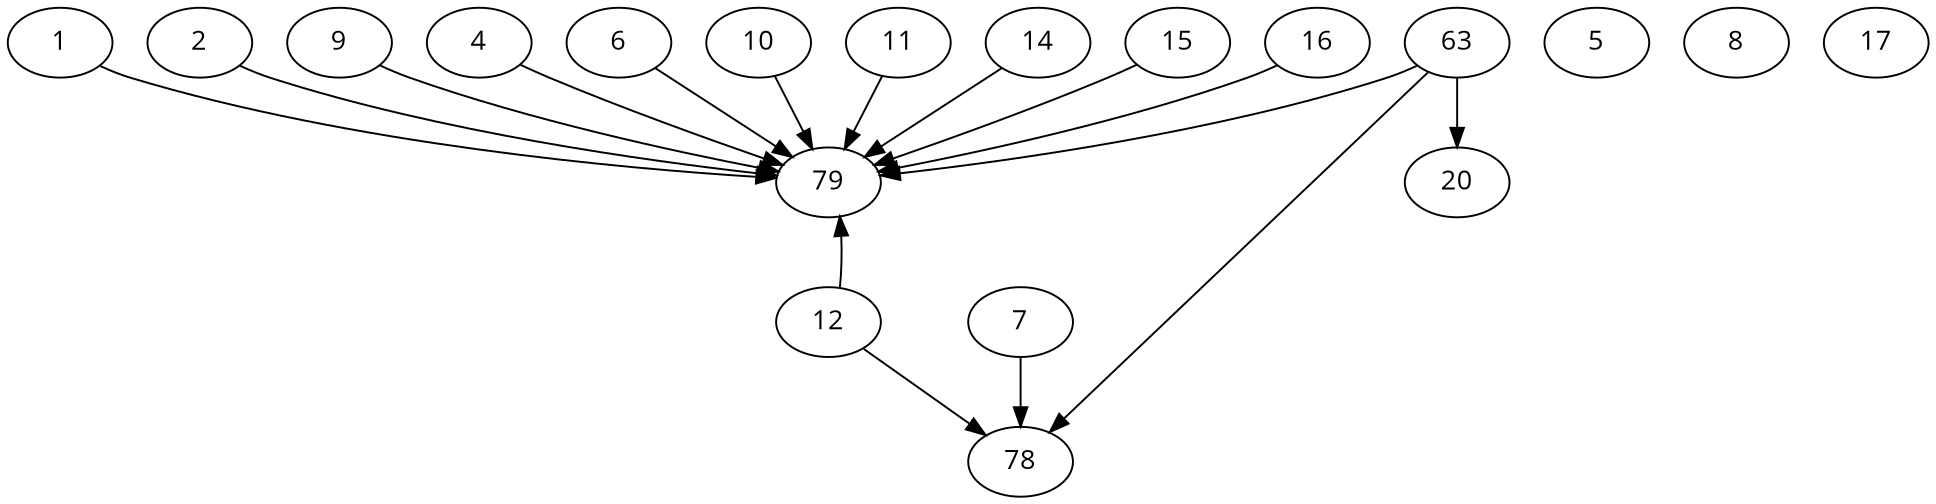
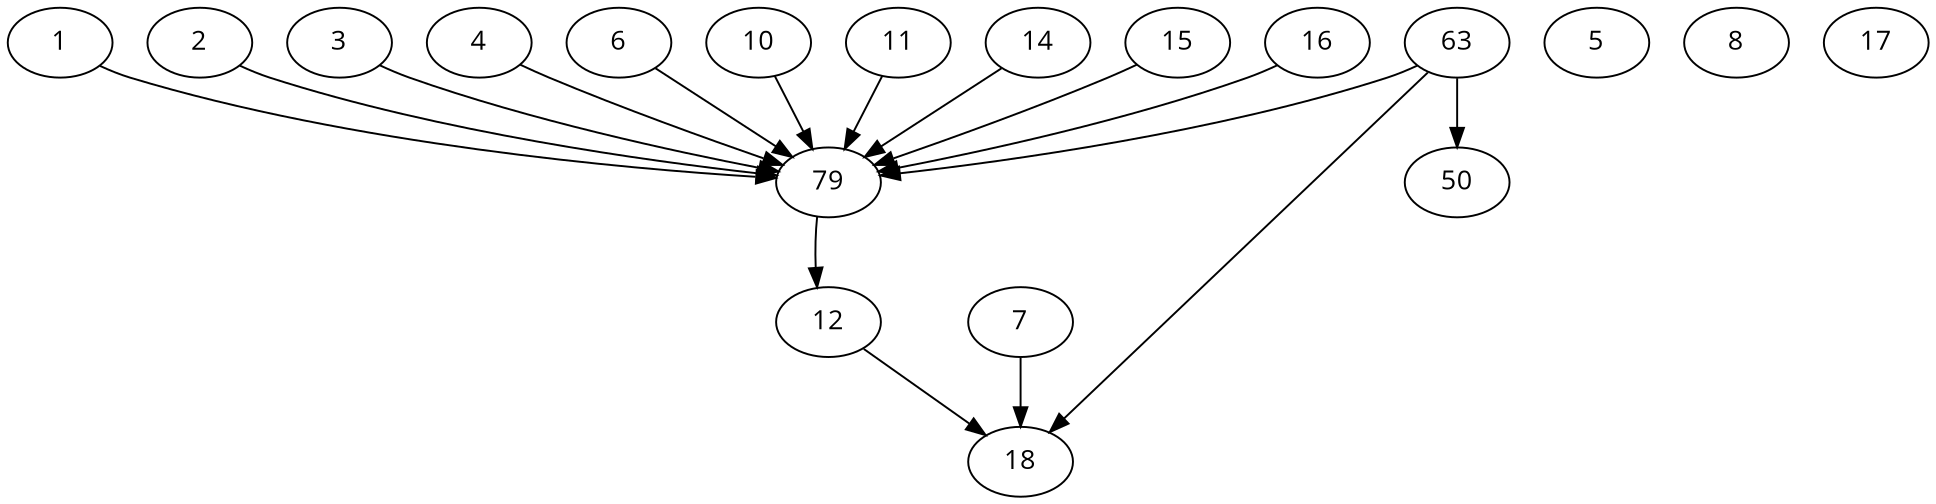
(340, 43) -> (340, 43)
(1457, 182) -> (1457, 182)
(841, 262) -> (816, 242)
(1021, 462) -> (1021, 462)
